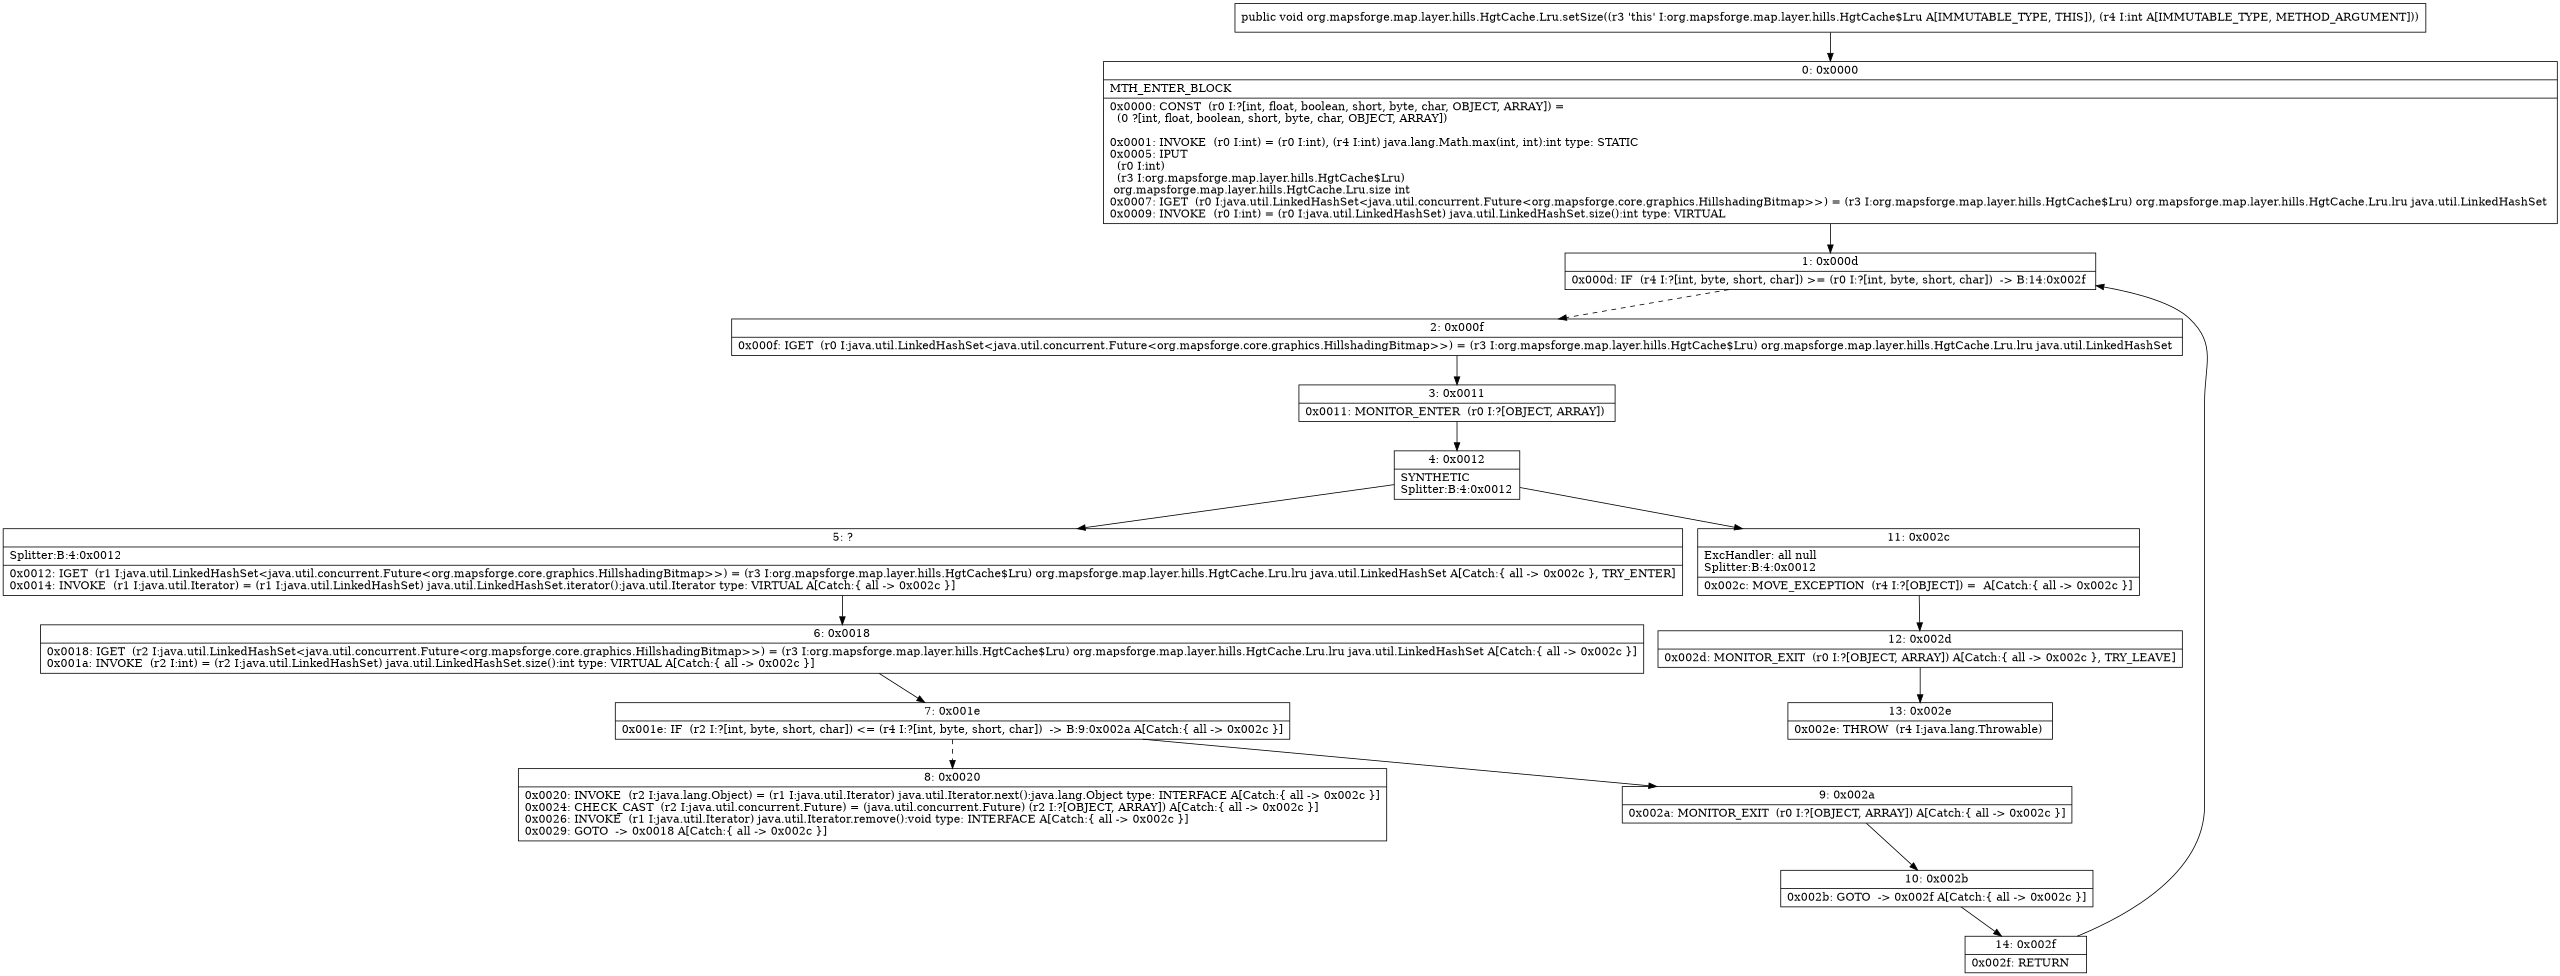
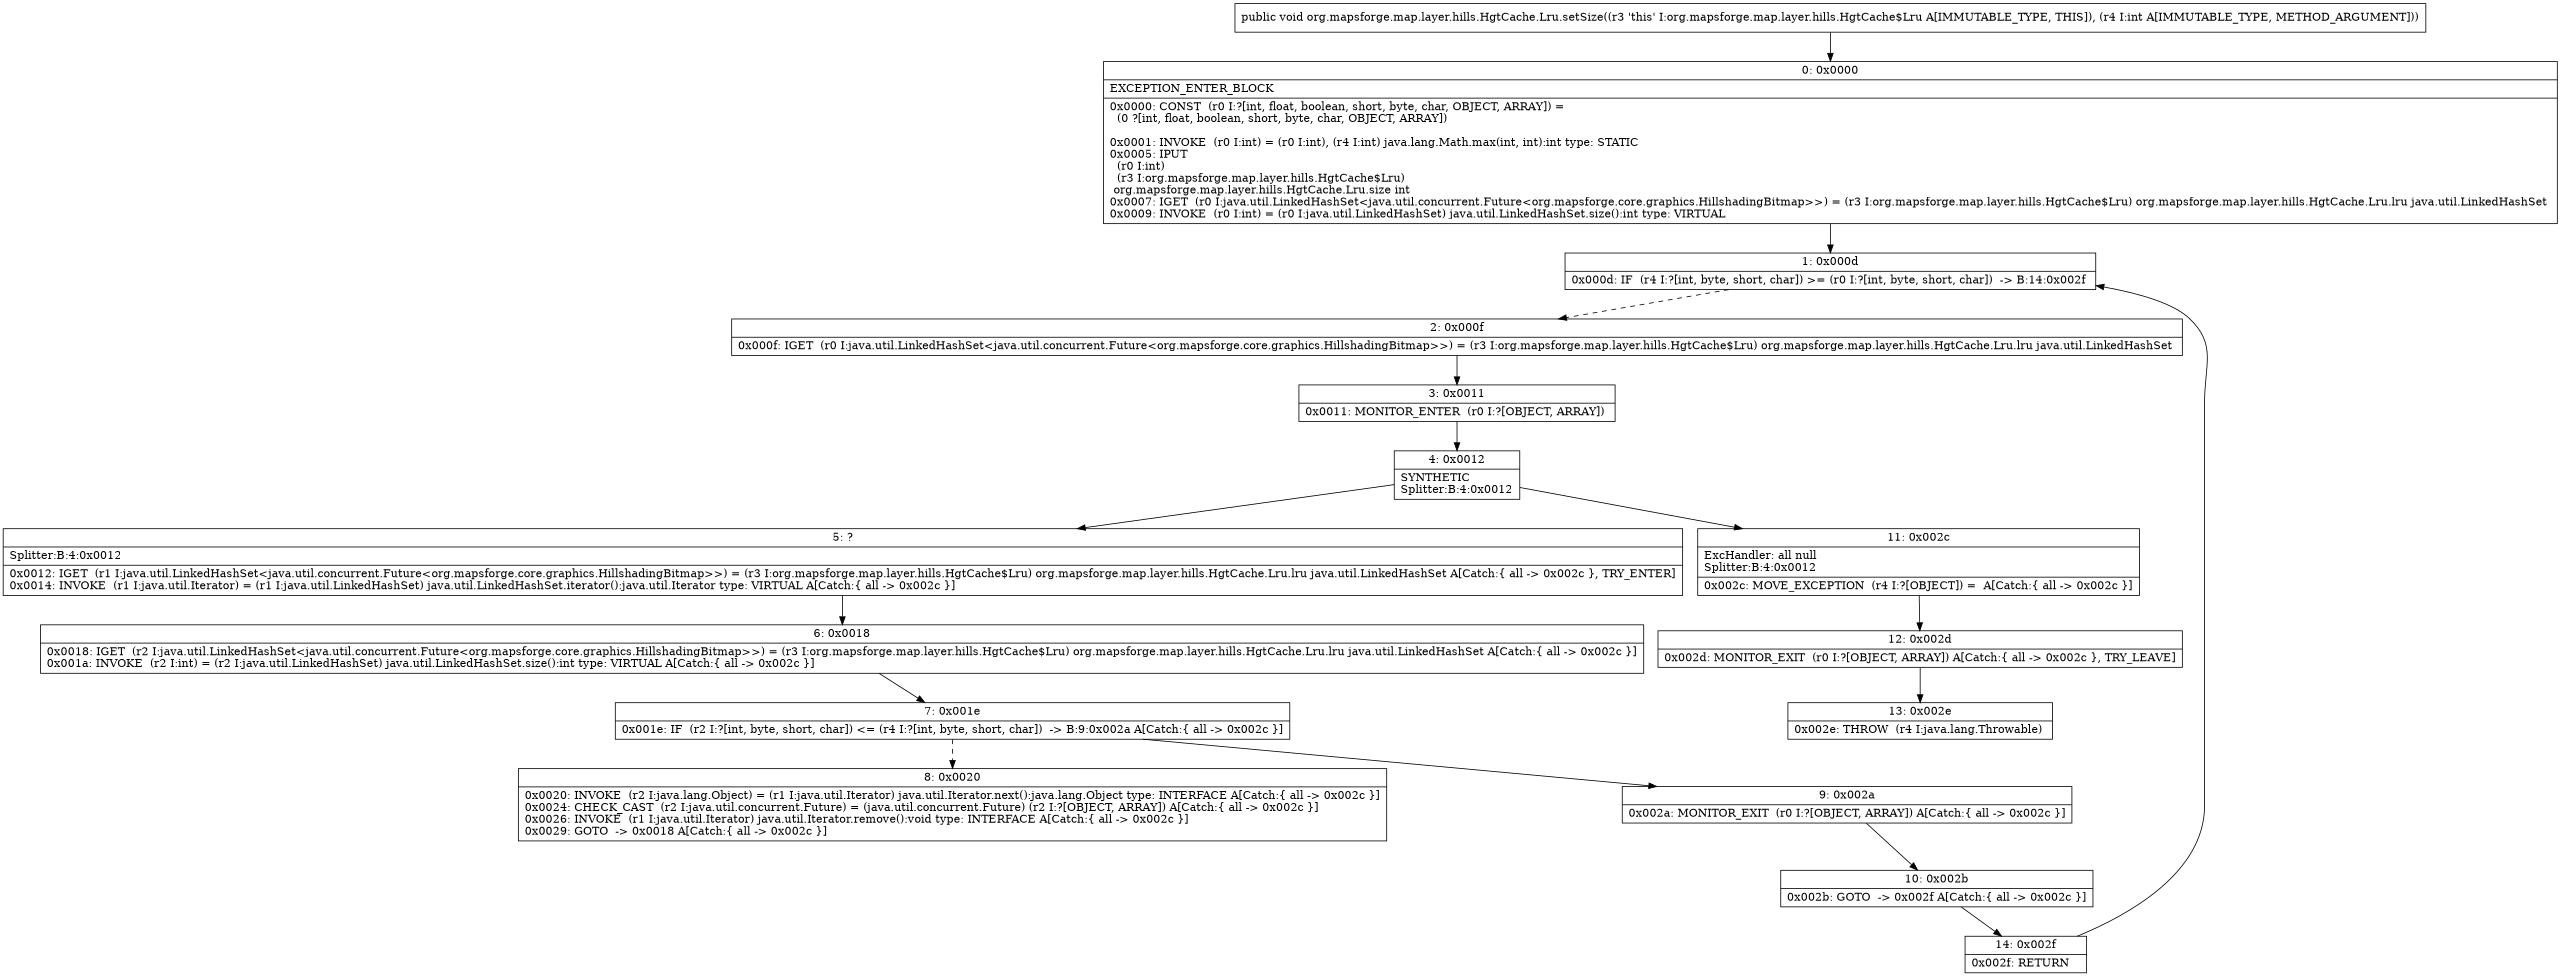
(1171, 89) -> (1192, 89)
